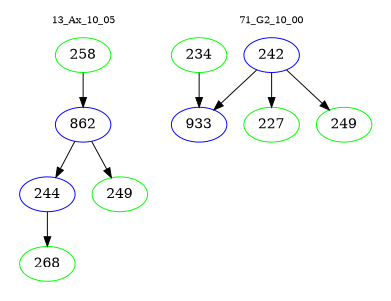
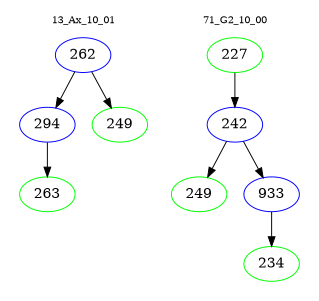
(84, 21) -> (84, 21)
(83, 55) -> none
(199, 85) -> (272, 224)
(272, 85) -> (235, 85)
(83, 125) -> (83, 55)
(47, 194) -> (47, 125)
(47, 264) -> (47, 194)
